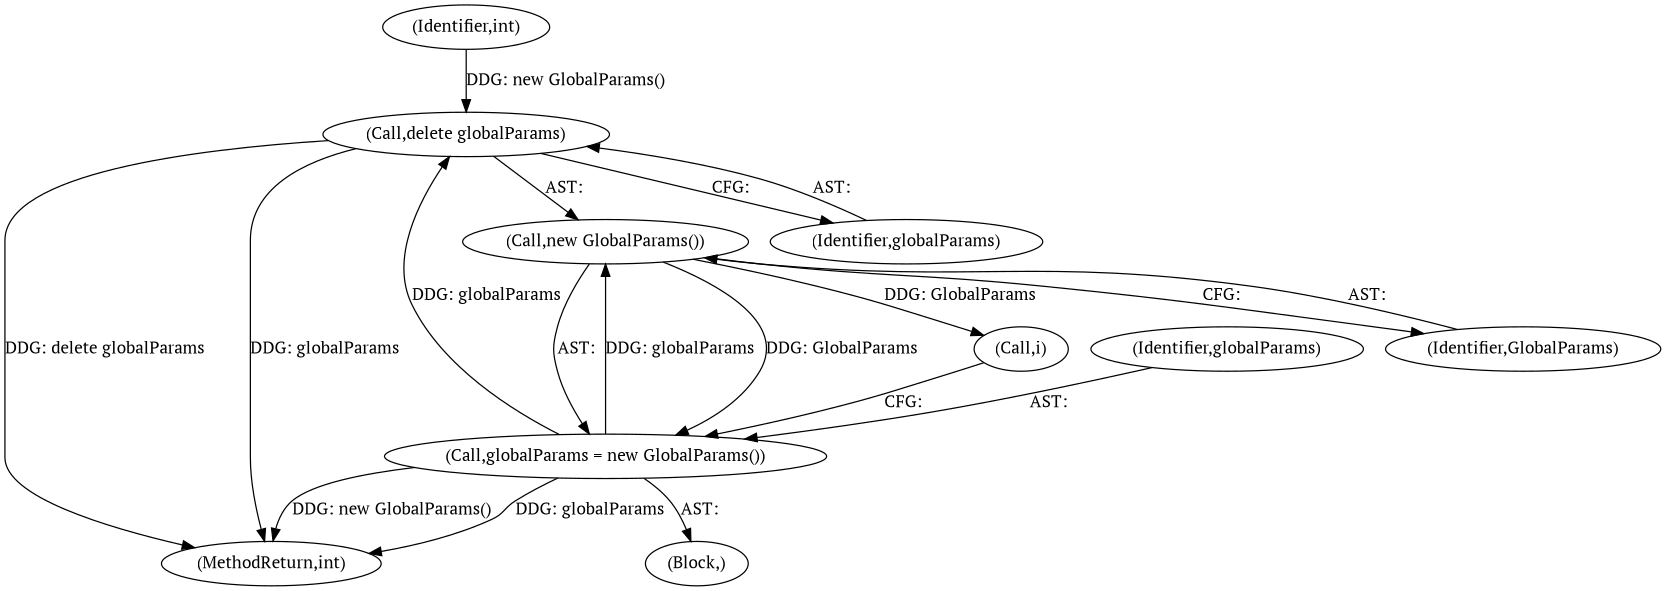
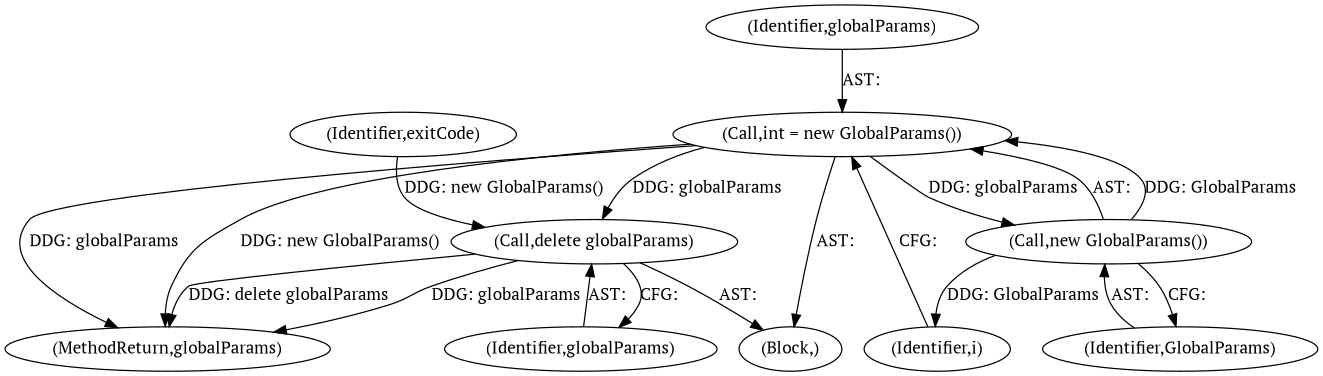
(466, 27) -> (403, 134)
(531, 184) -> (697, 291)
(1021, 349) -> (937, 349)
(606, 456) -> (842, 134)
(271, 564) -> (168, 349)
